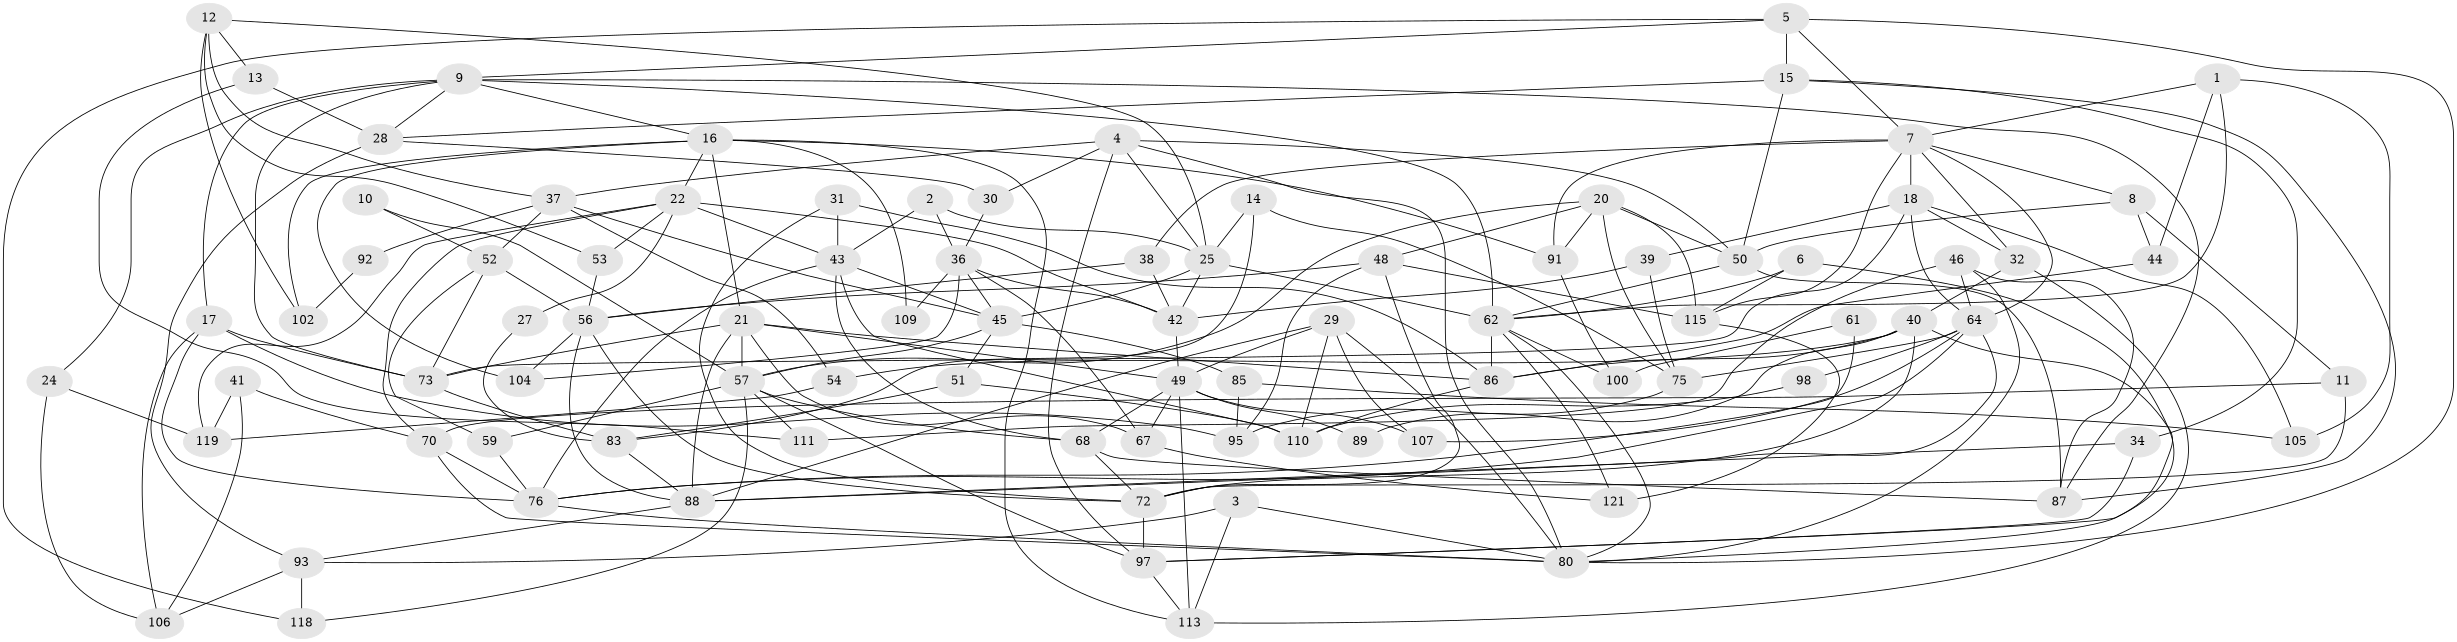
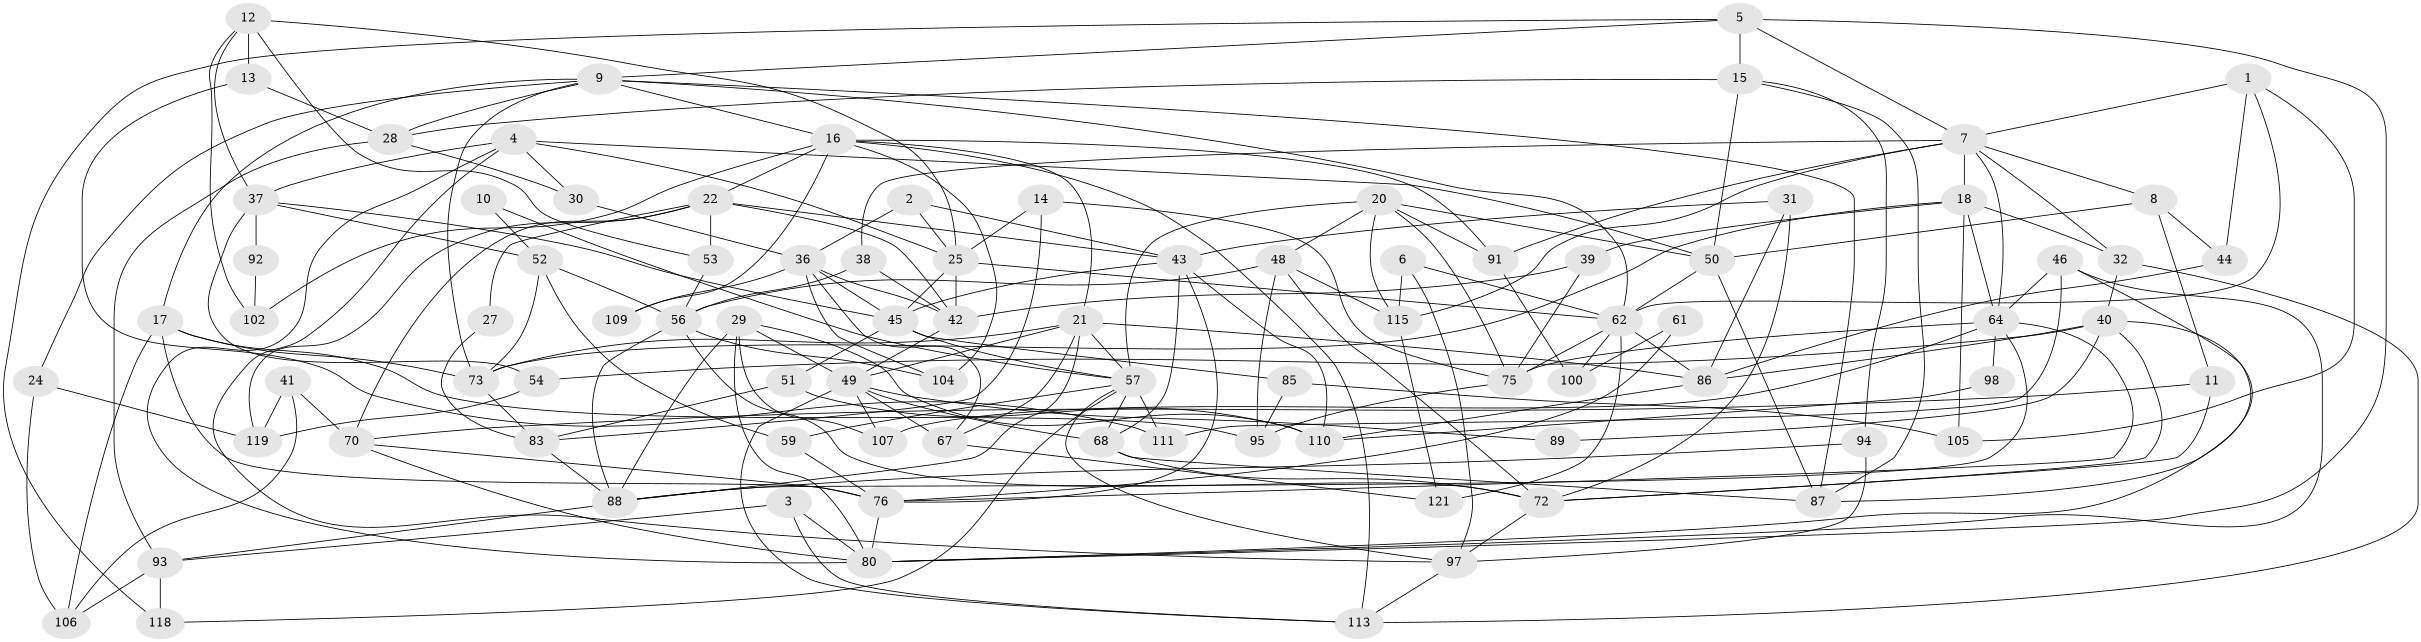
(1620, 441) -> (1565, 351)
(2138, 442) -> (1864, 442)
